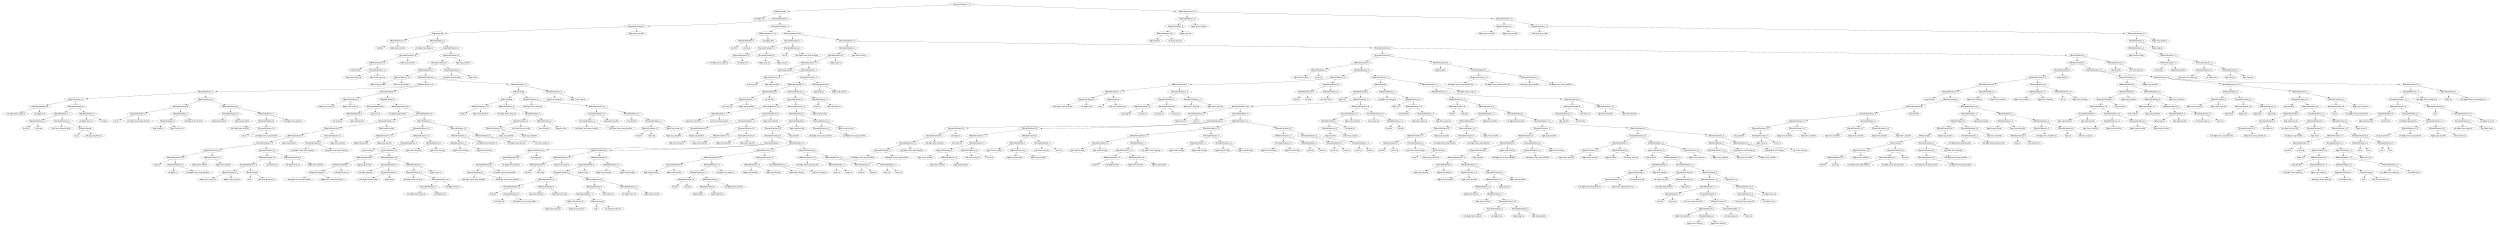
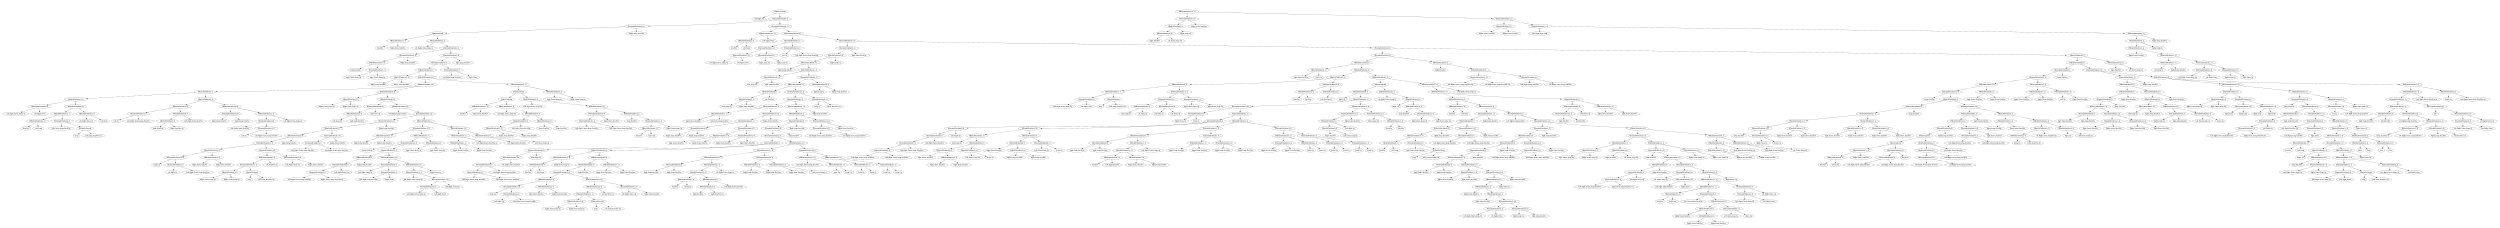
(961, 4) -> none
